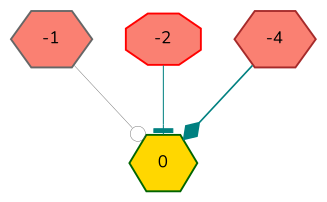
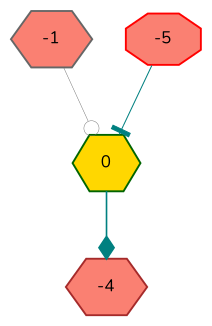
(163, 39) -> (163, 39)
(226, 94) -> (107, 214)
